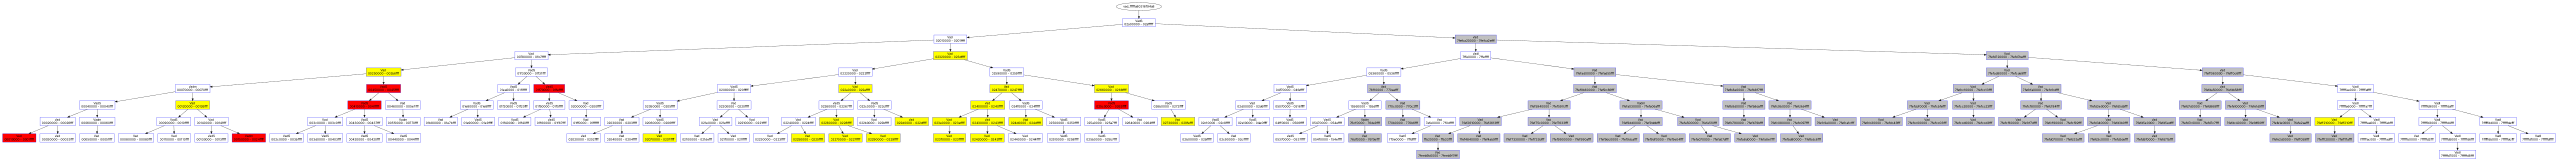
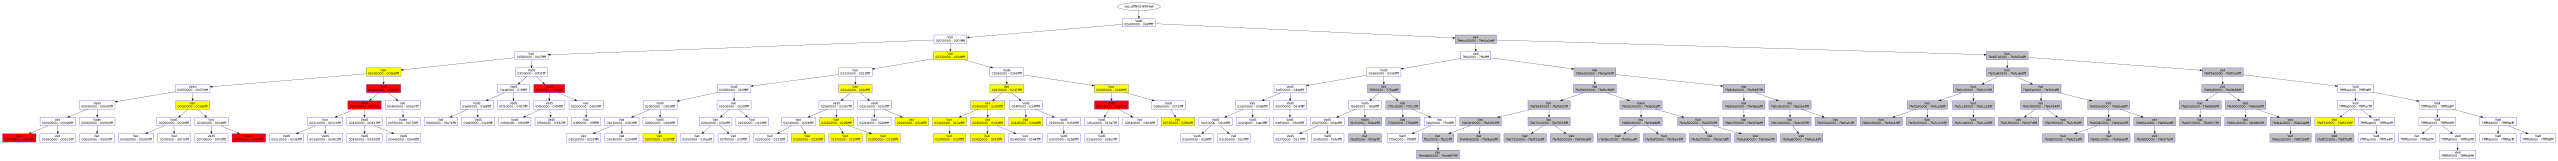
(1139, 7) -> (1139, 7)
